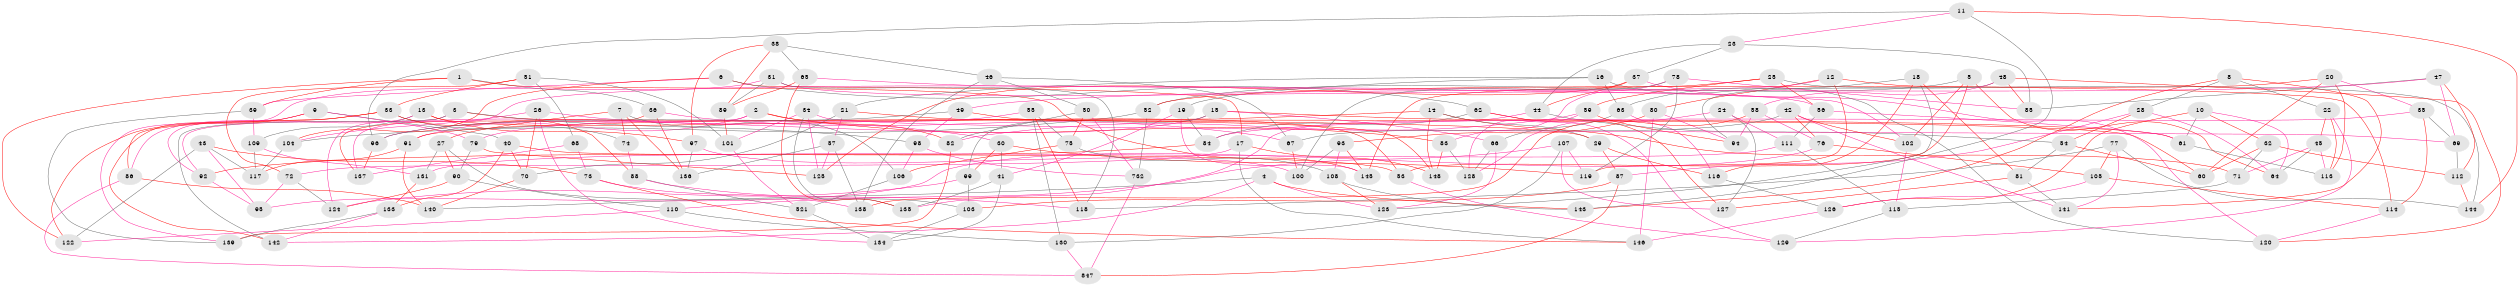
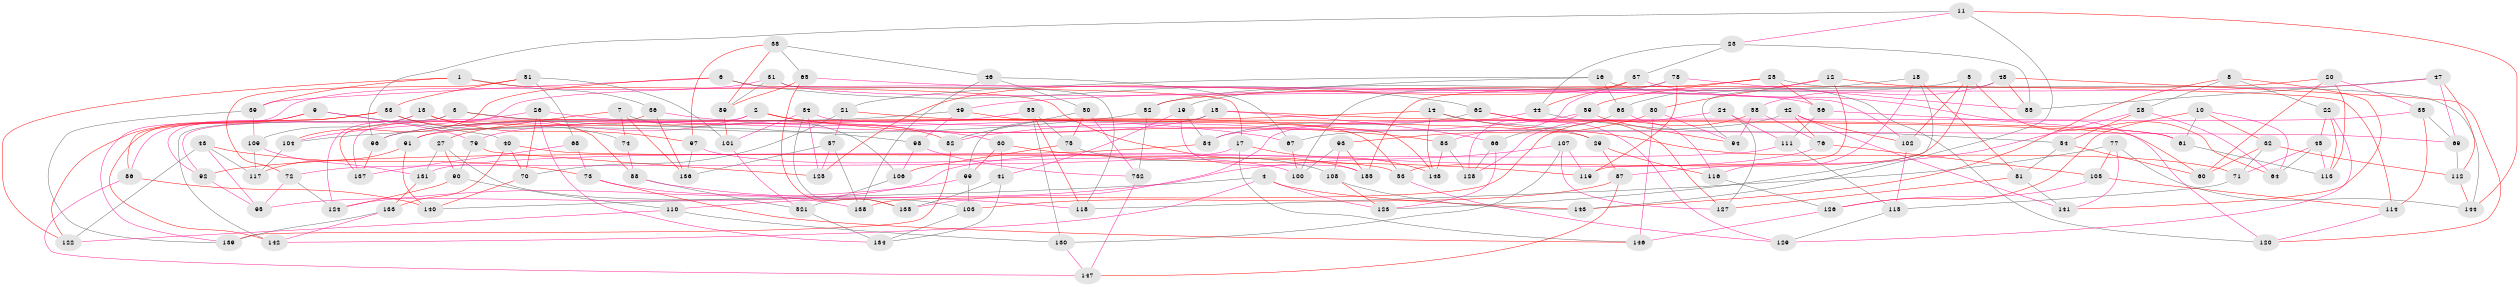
(1642, 143) -> (1642, 143)
(1835, 160) -> (1835, 160)
(1367, 177) -> (1367, 177)
(1088, 276) -> (1088, 276)
